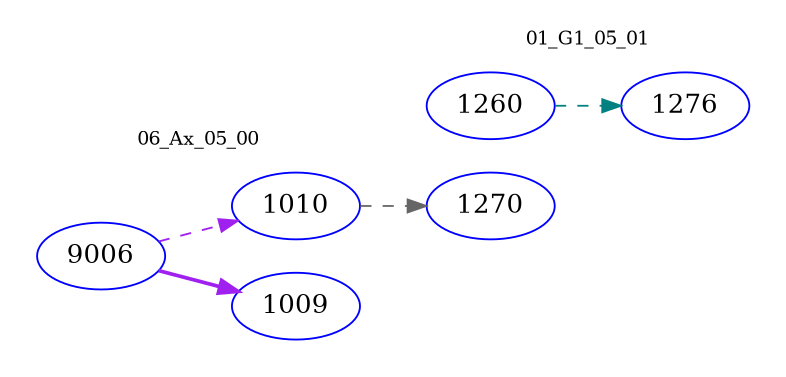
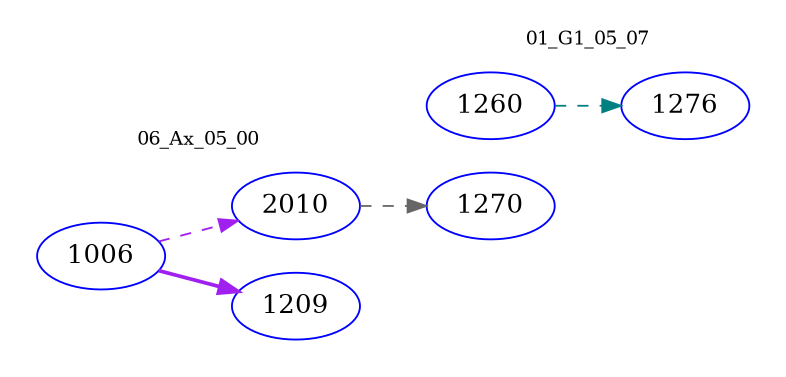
(588, 40) -> (588, 40)
(296, 206) -> (296, 206)
(101, 256) -> (101, 256)
(296, 306) -> (296, 306)
